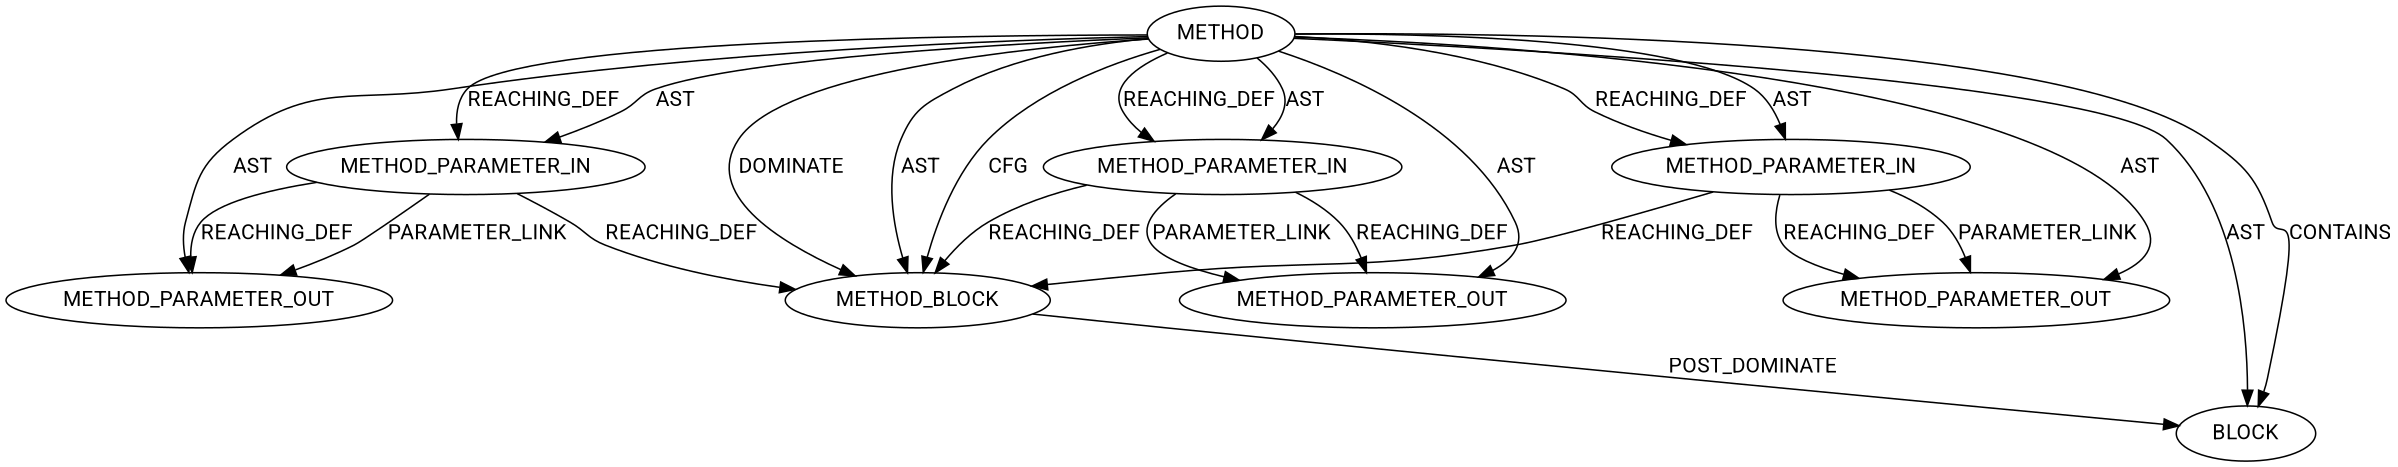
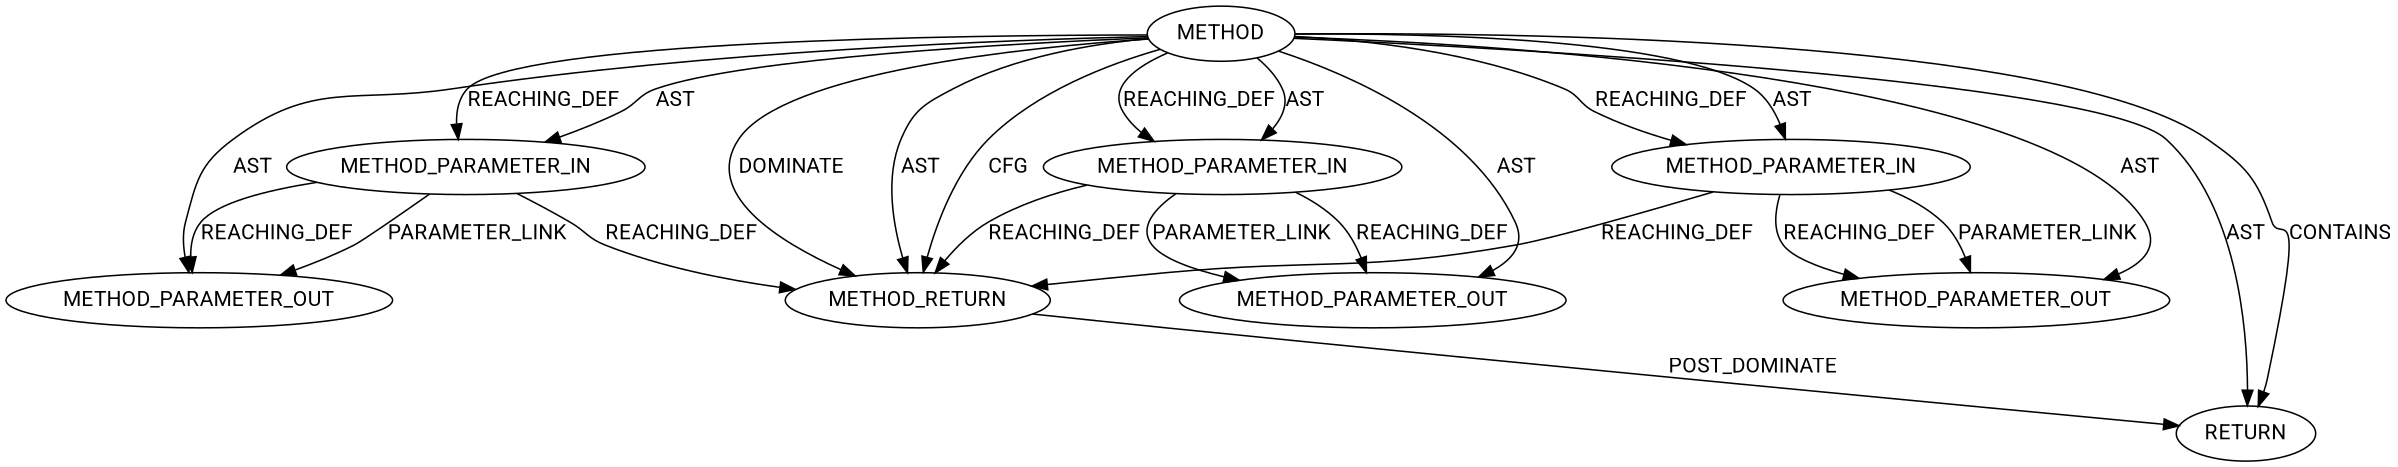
(918, 300) -> (918, 300)
(2246, 434) -> (2246, 434)
